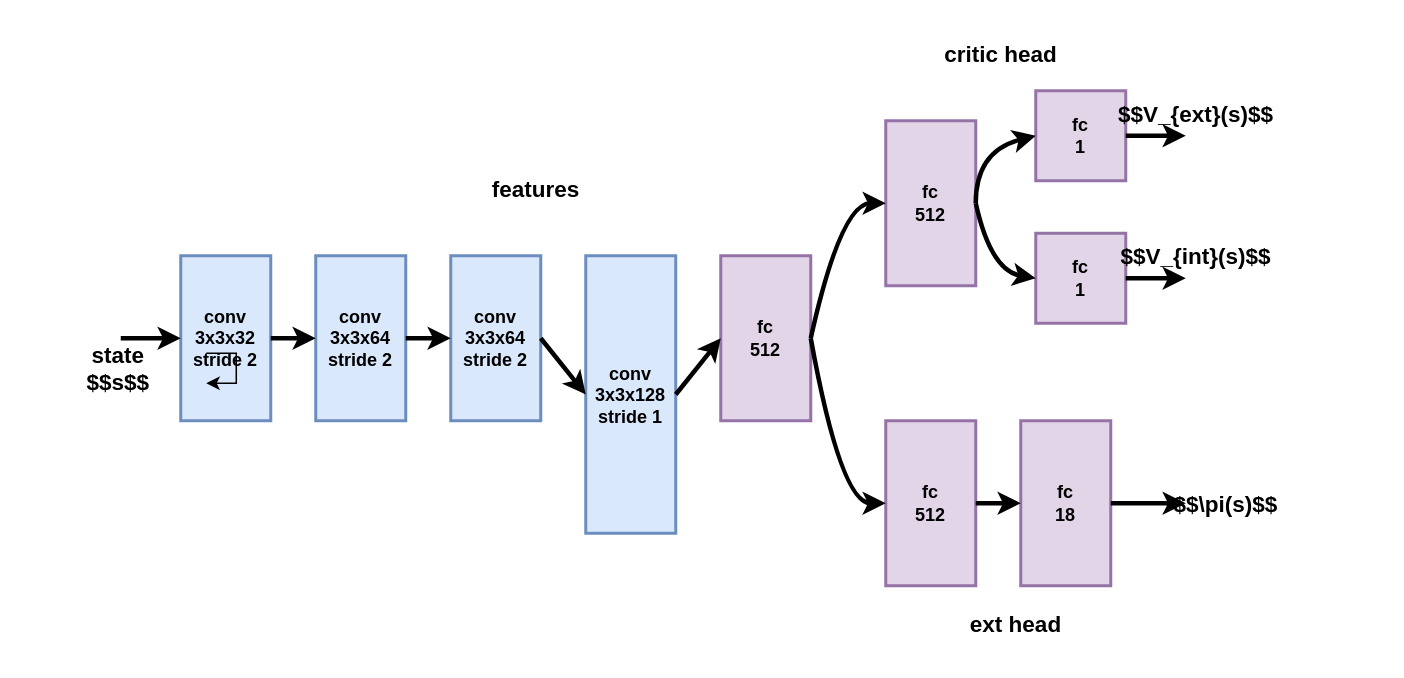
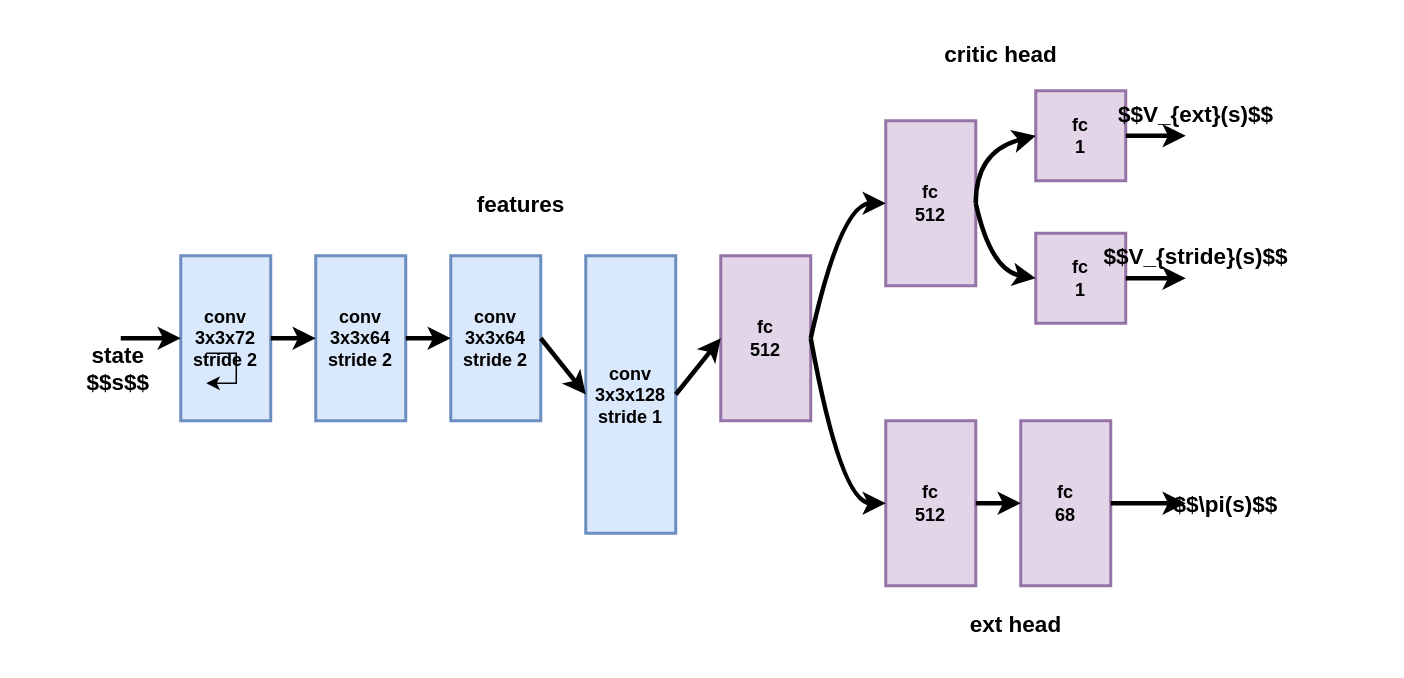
(536, 188) -> (521, 203)
(1196, 256) -> (1196, 256)
(226, 338) -> (226, 338)
(1066, 503) -> (1066, 503)
